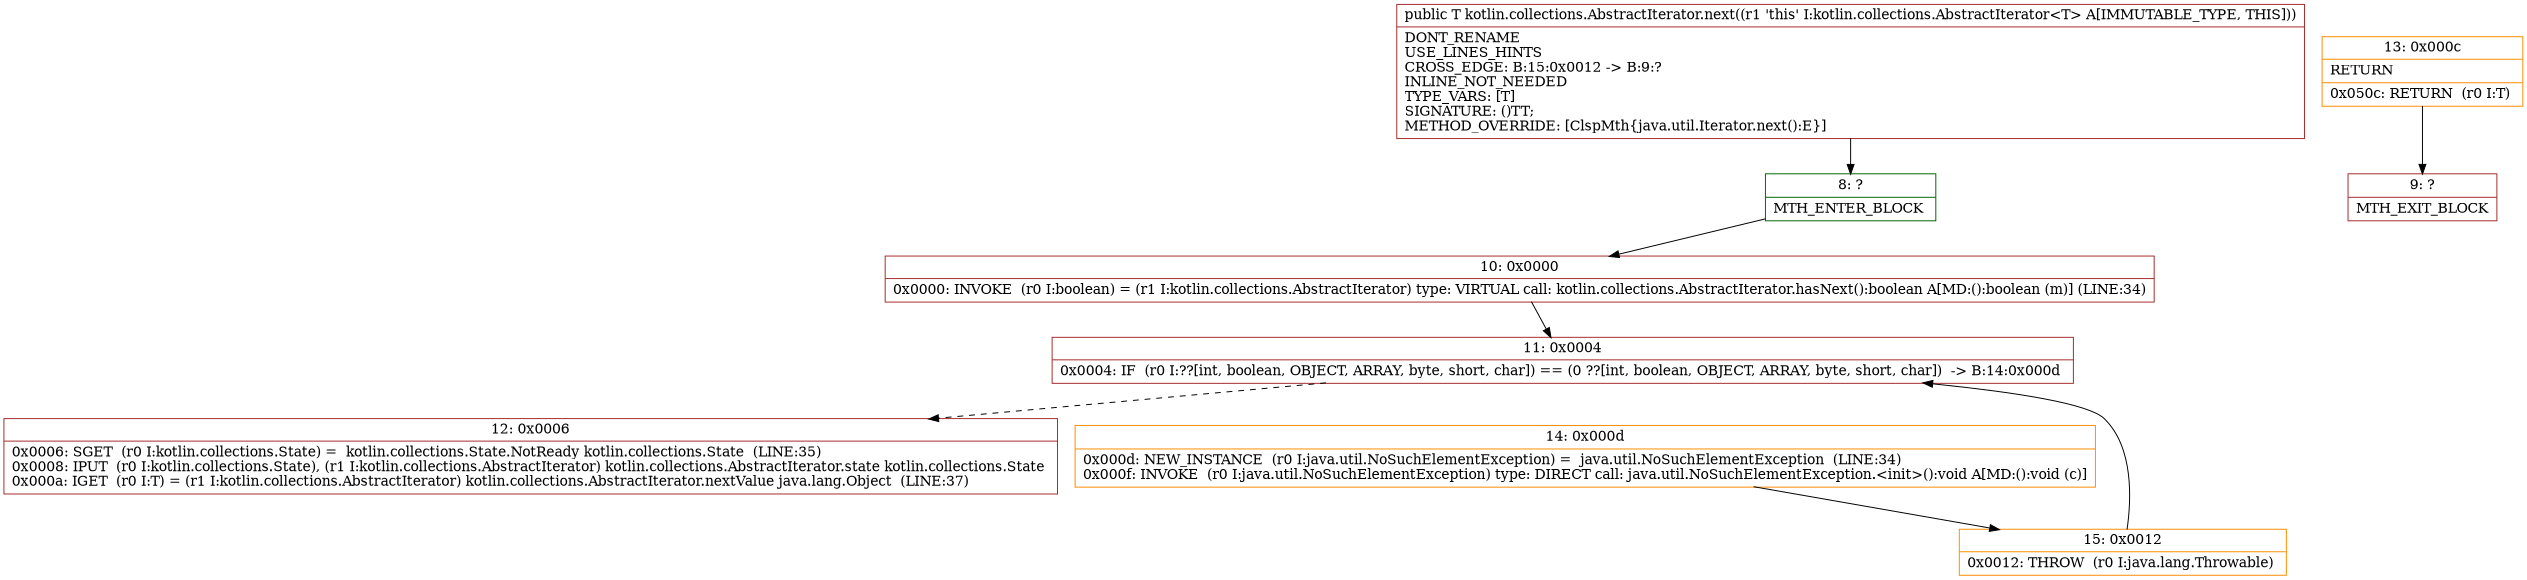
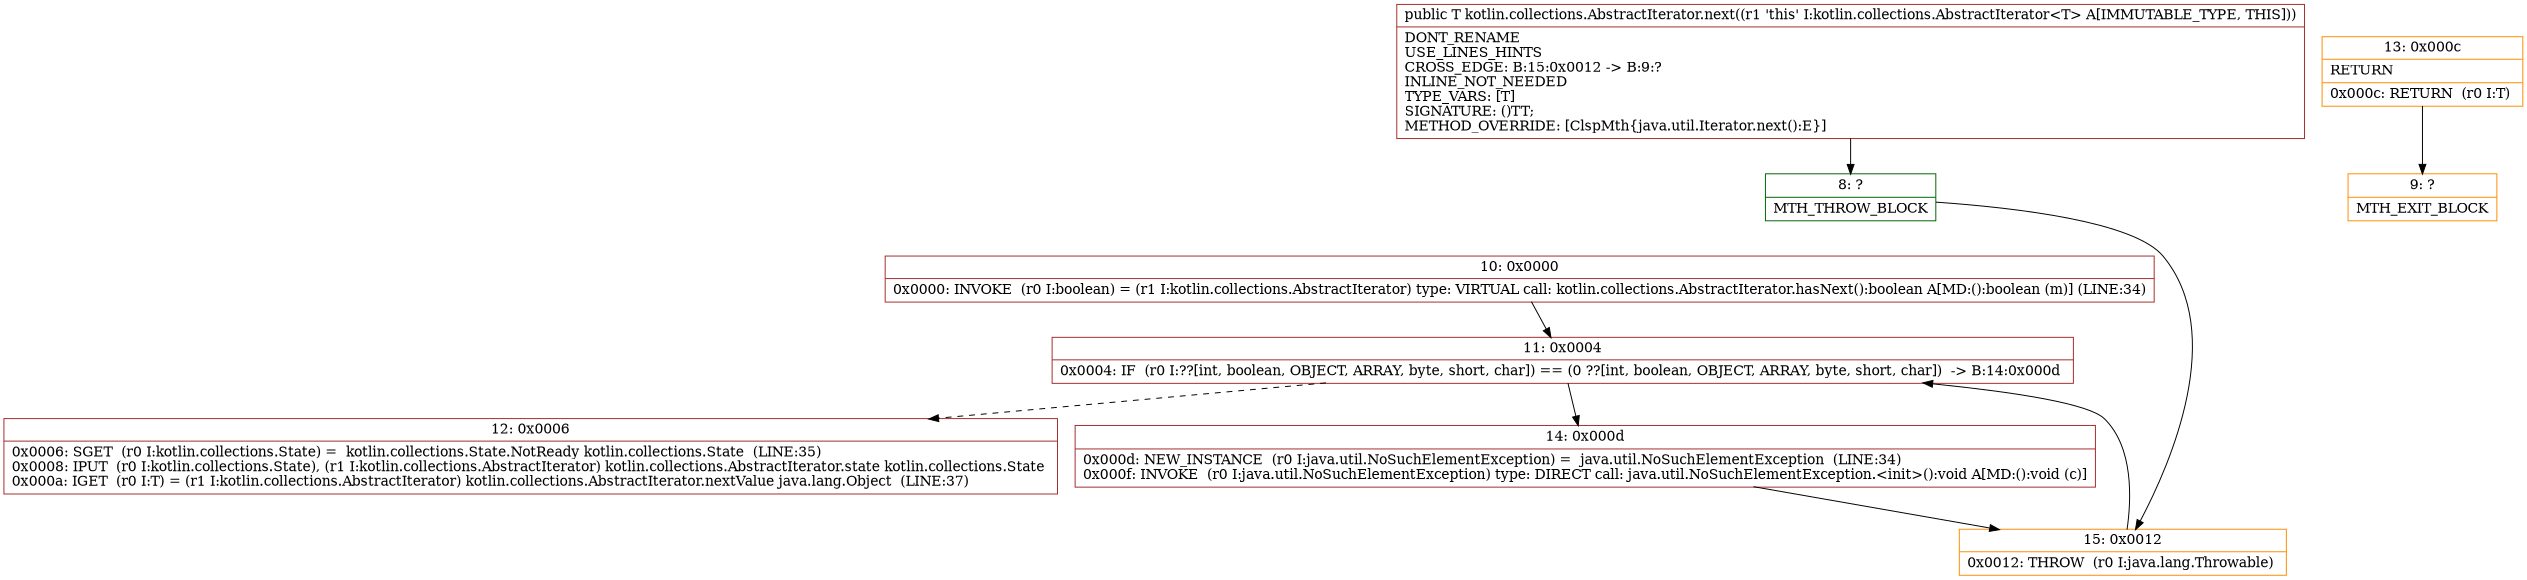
(2422, 94) -> (2422, 94)
(2422, 197) -> (2422, 197)
(1849, 209) -> (1851, 209)
(1692, 237) -> (2174, 275)
none -> (1572, 400)
(1585, 456) -> (1585, 456)
